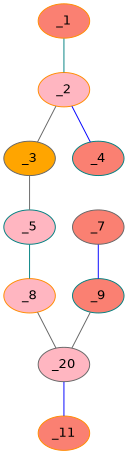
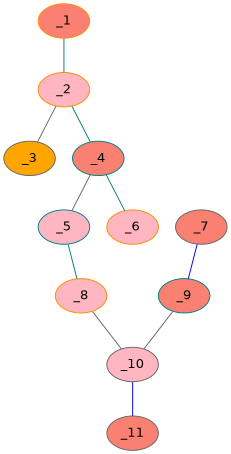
(81, 124) -> (81, 124)
(30, 193) -> (81, 193)
none -> (133, 227)
(64, 364) -> (133, 364)
(64, 433) -> (133, 433)
